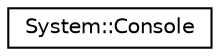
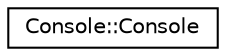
(110, 28) -> (113, 28)
